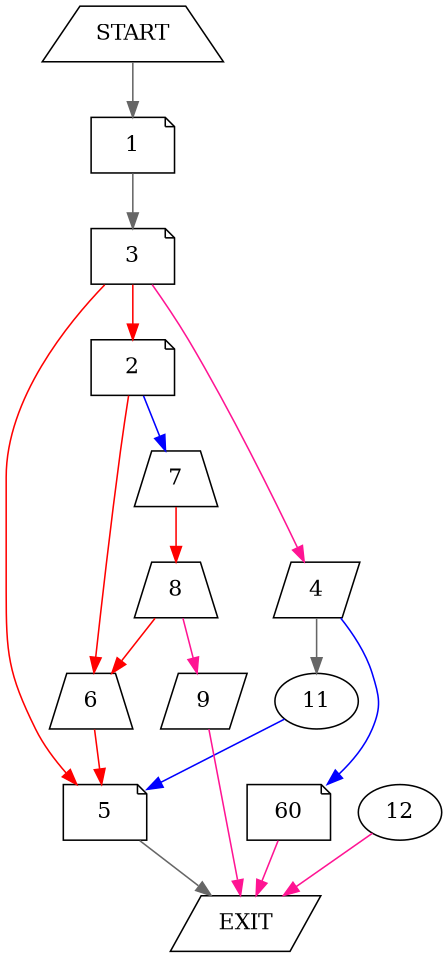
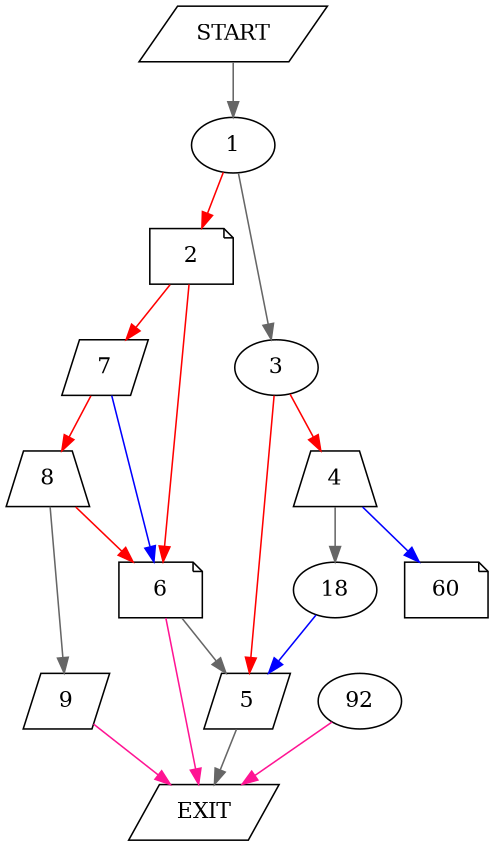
(133, 34) -> (233, 34)
(133, 145) -> (233, 145)
(133, 256) -> (276, 368)
(133, 304) -> (215, 193)
(230, 413) -> (302, 416)
(152, 416) -> (153, 306)
none -> (131, 471)
(176, 479) -> (105, 368)
(317, 590) -> (335, 479)
(188, 638) -> (56, 582)
(91, 701) -> (161, 590)
(317, 701) -> (335, 590)
(97, 749) -> (199, 640)
(105, 812) -> (247, 701)
(400, 812) -> (360, 701)
(270, 861) -> (181, 694)
